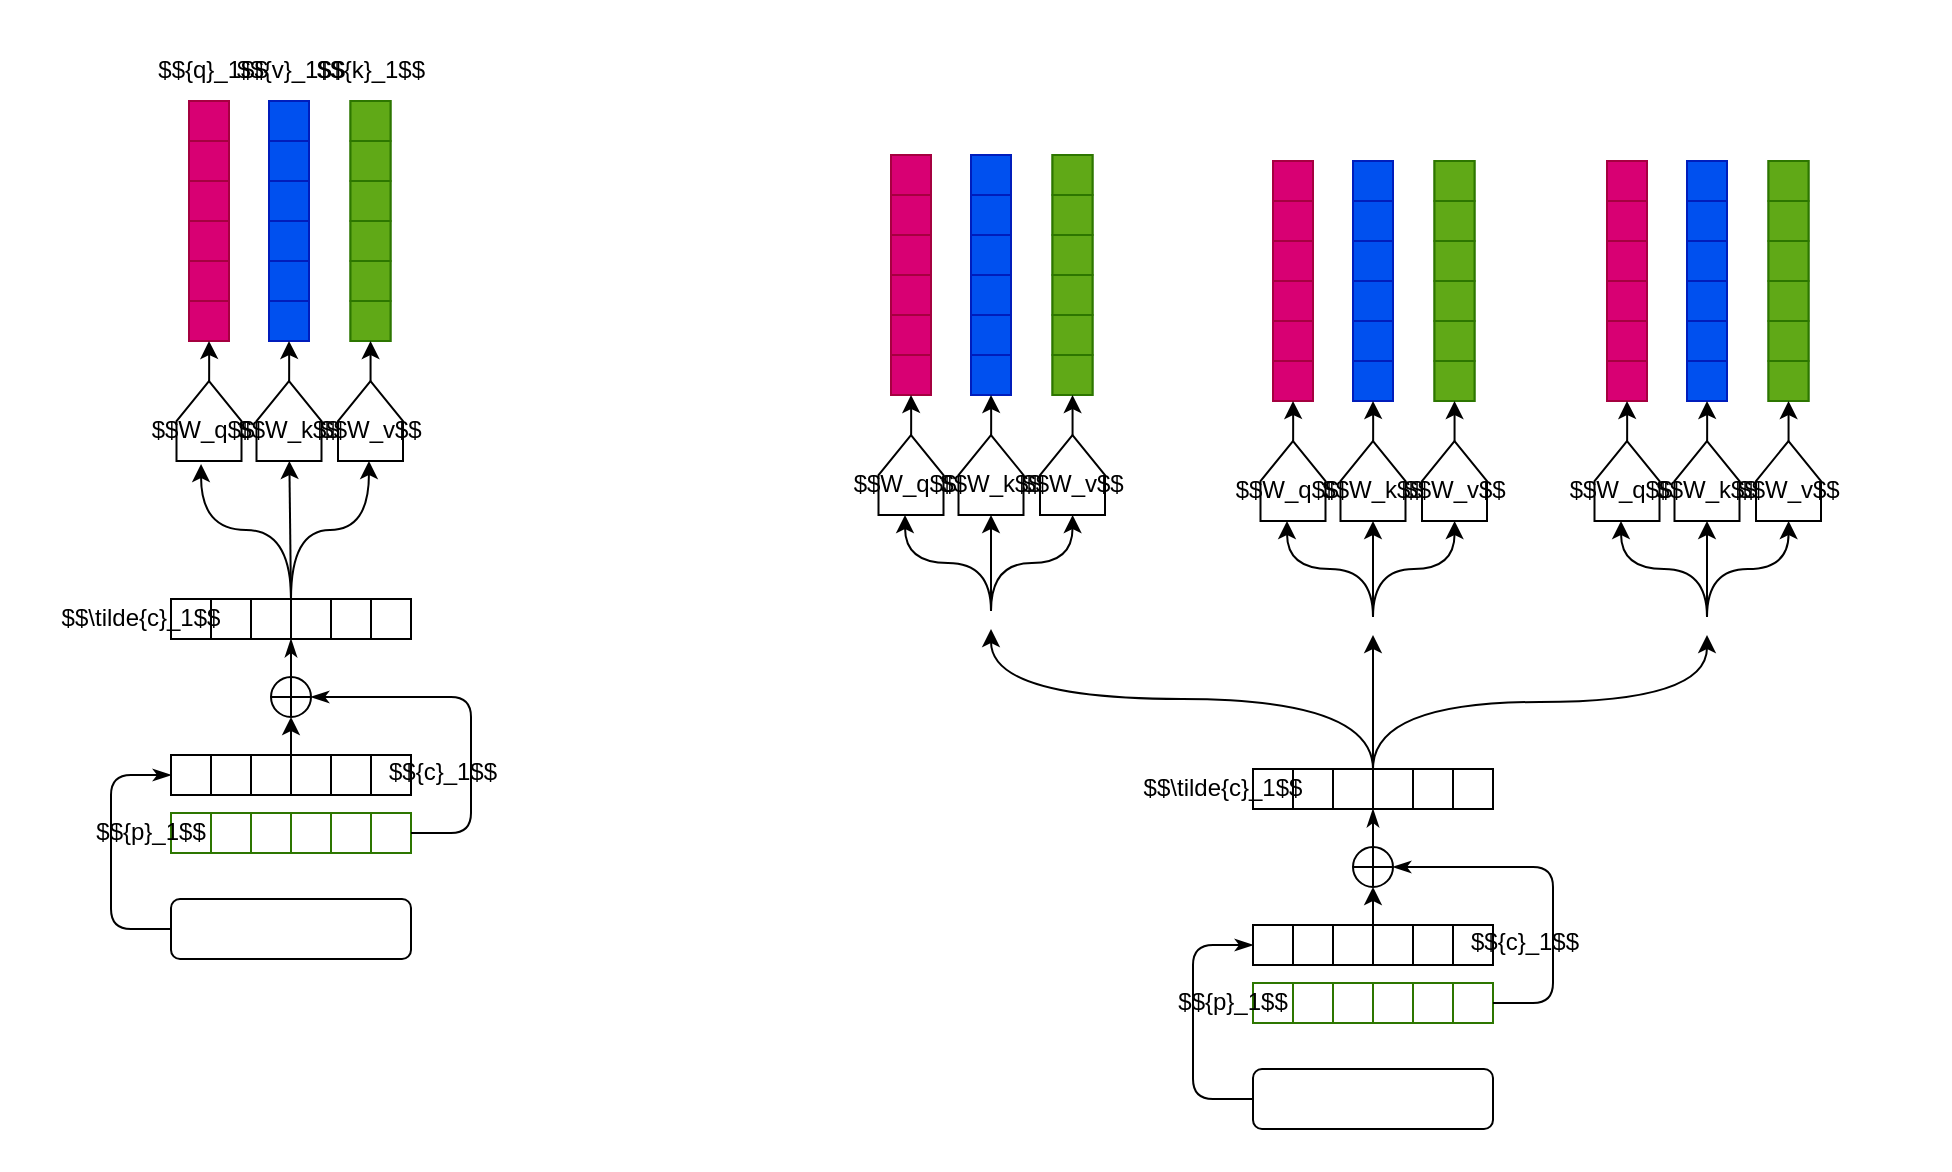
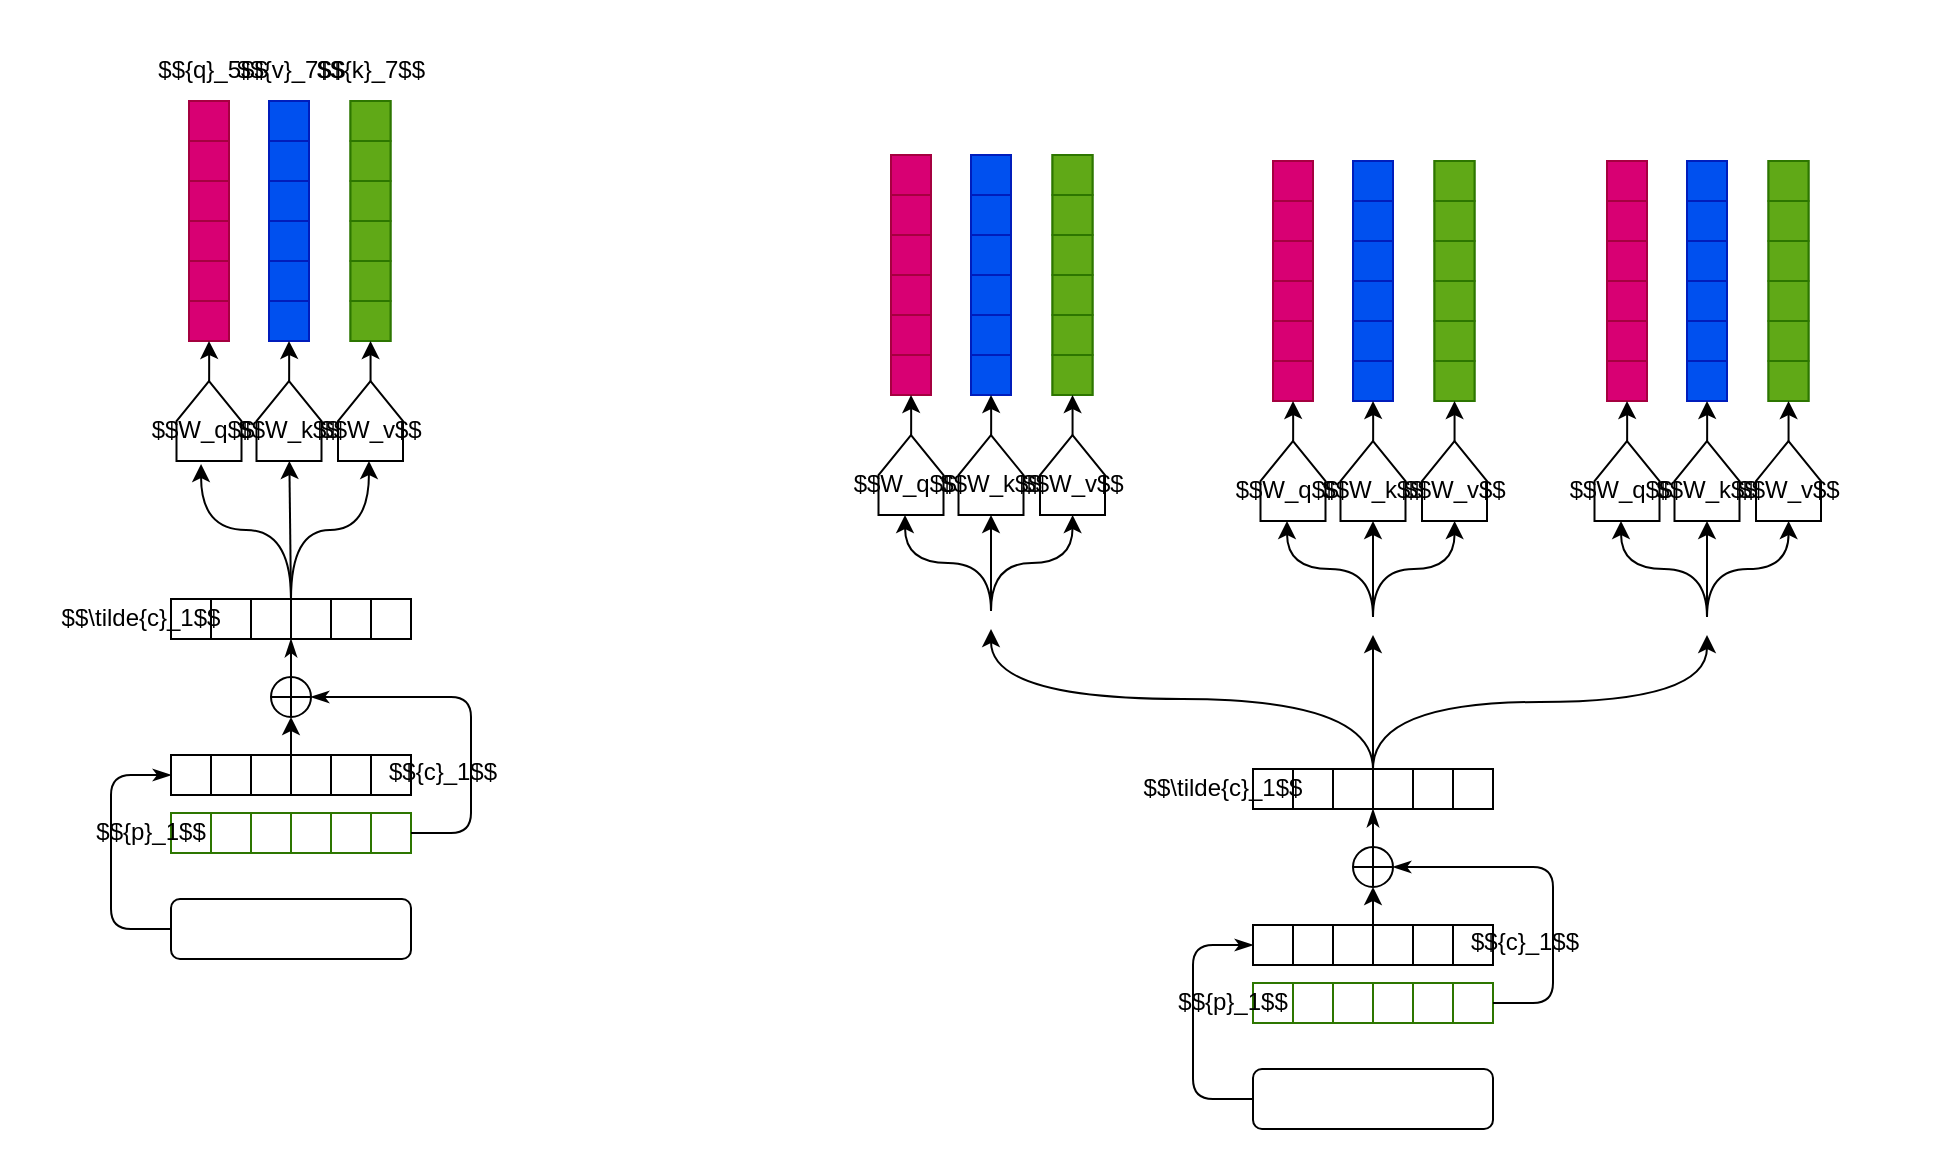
(214, 71) -> (214, 71)
(292, 71) -> (292, 71)
(372, 71) -> (372, 71)
